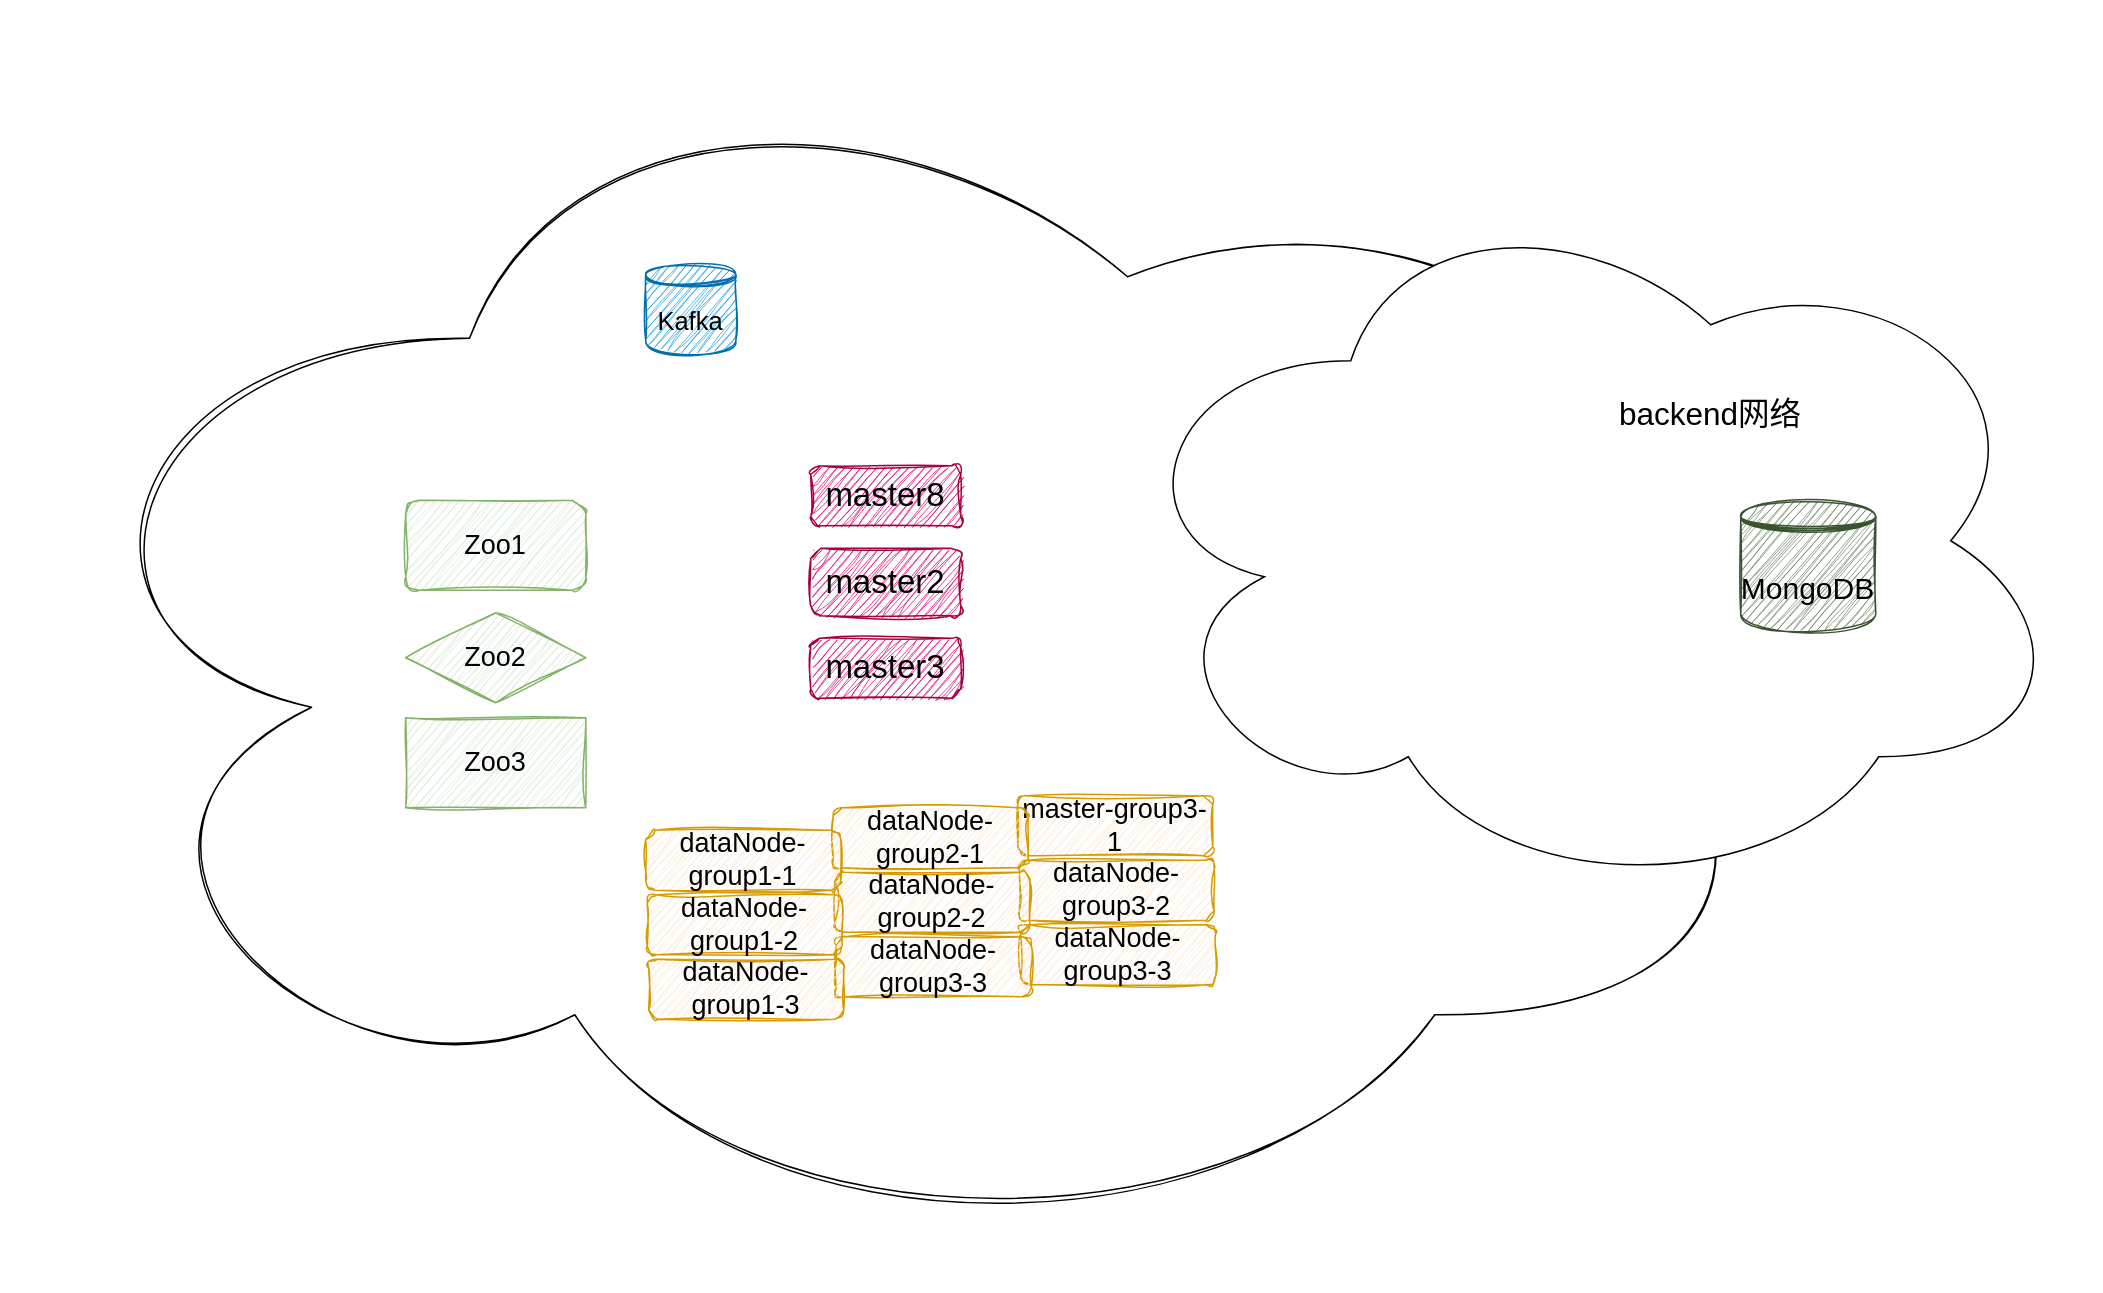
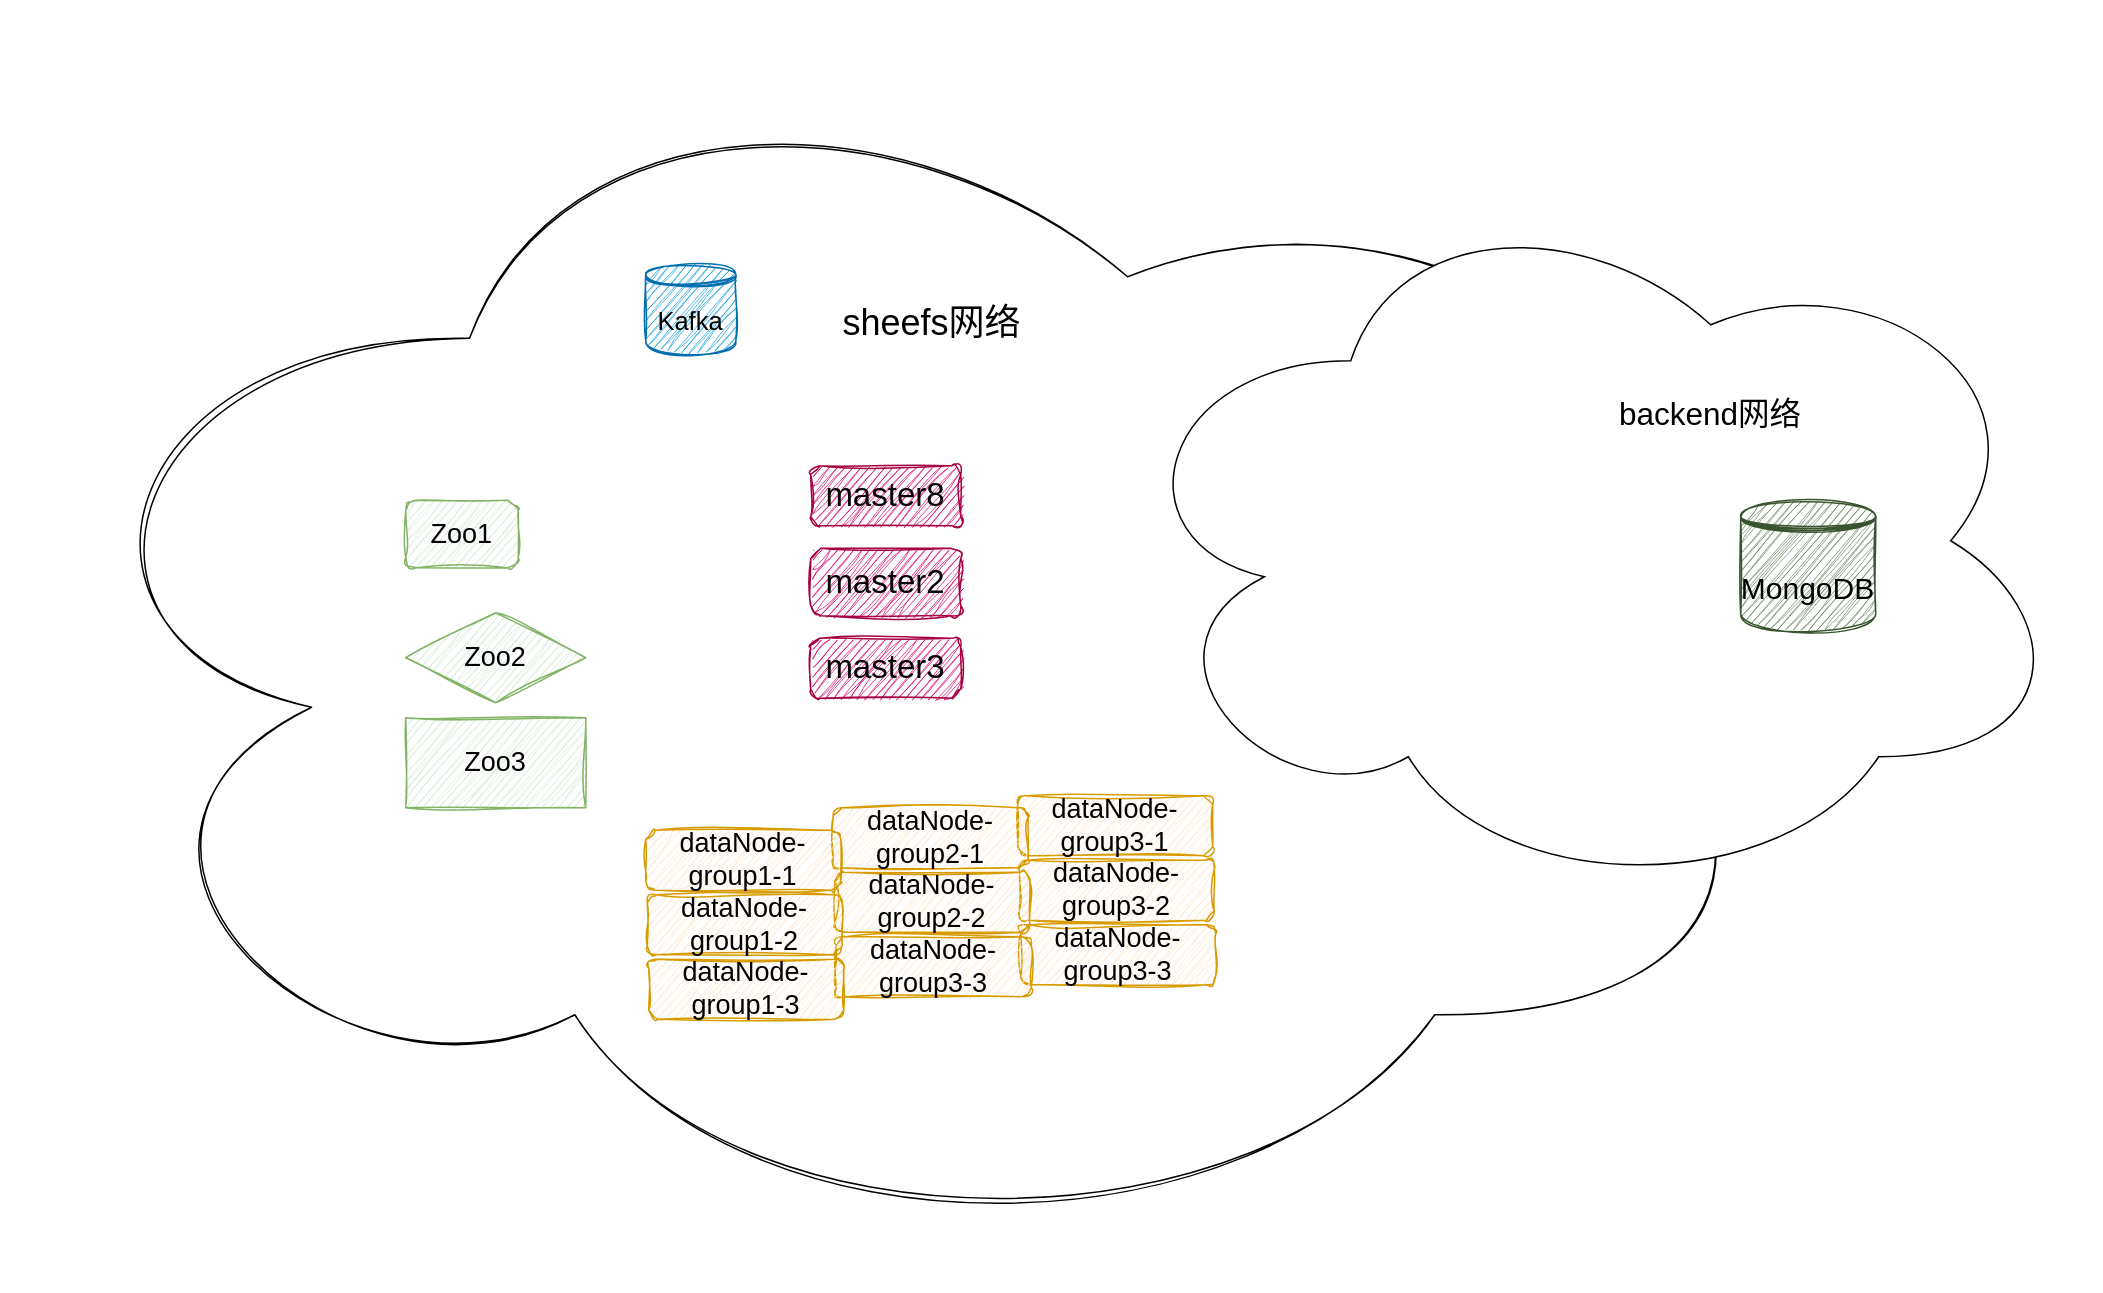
none -> (932, 323)
(496, 545) -> (462, 534)
(1115, 826) -> (1115, 826)
